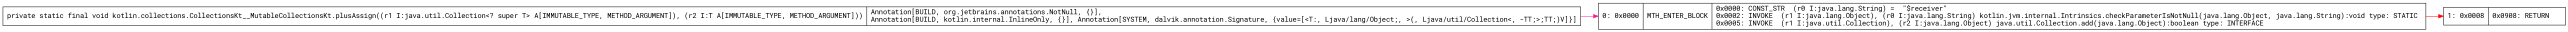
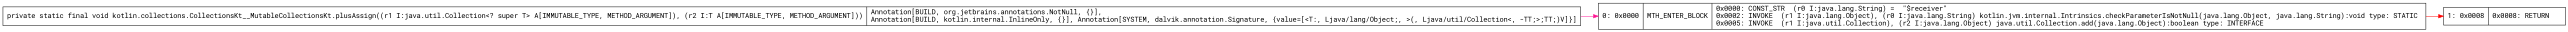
(2527, 16) -> (2527, 16)
